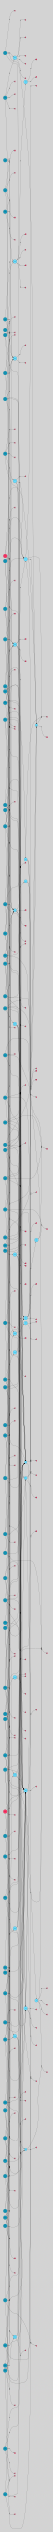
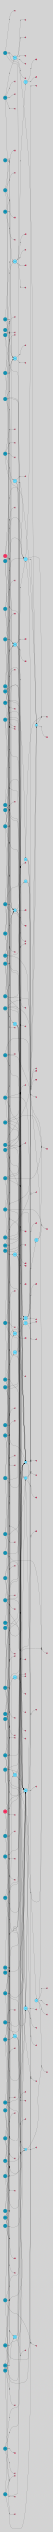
(15, 1928) -> (15, 1928)
